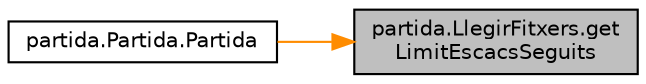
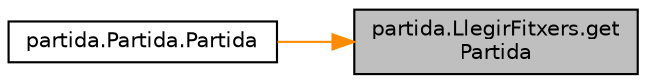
(496, 42) -> (496, 42)
